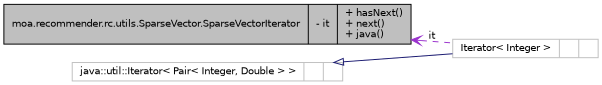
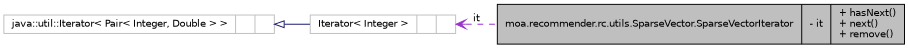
(365, 34) -> (866, 34)
(437, 42) -> (482, 24)
